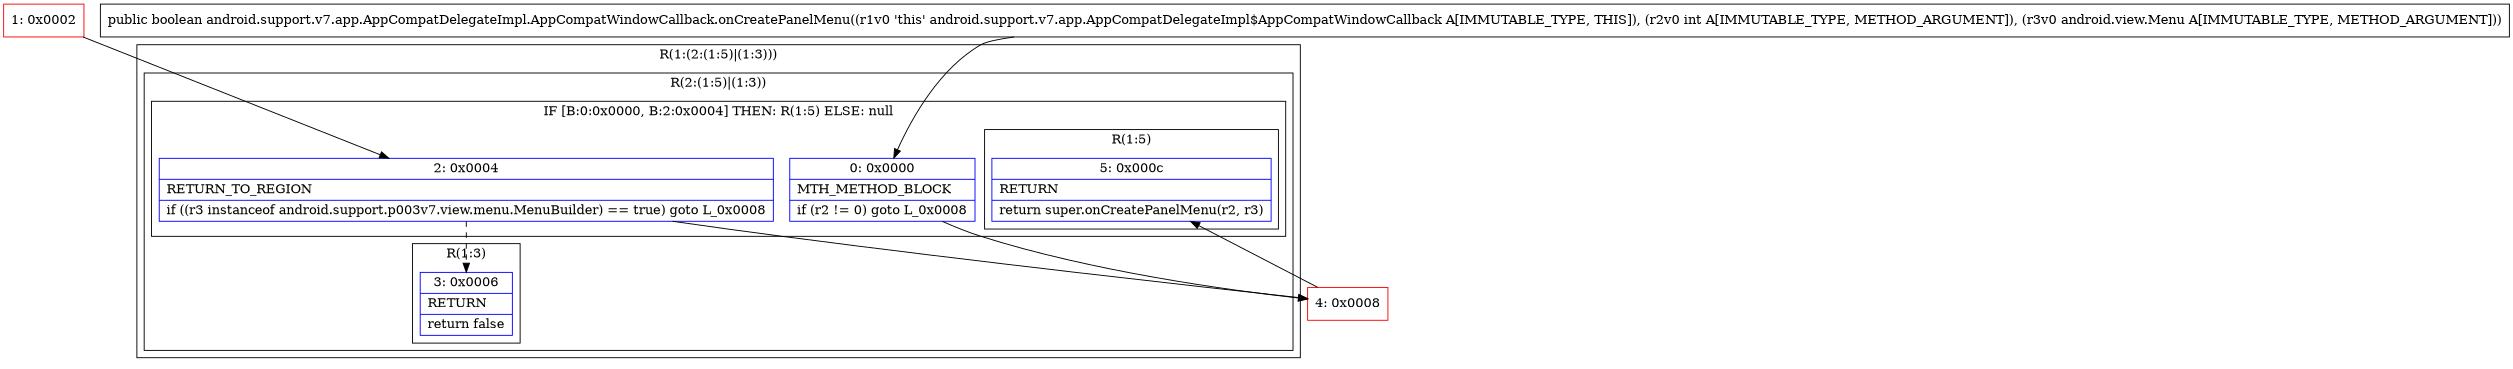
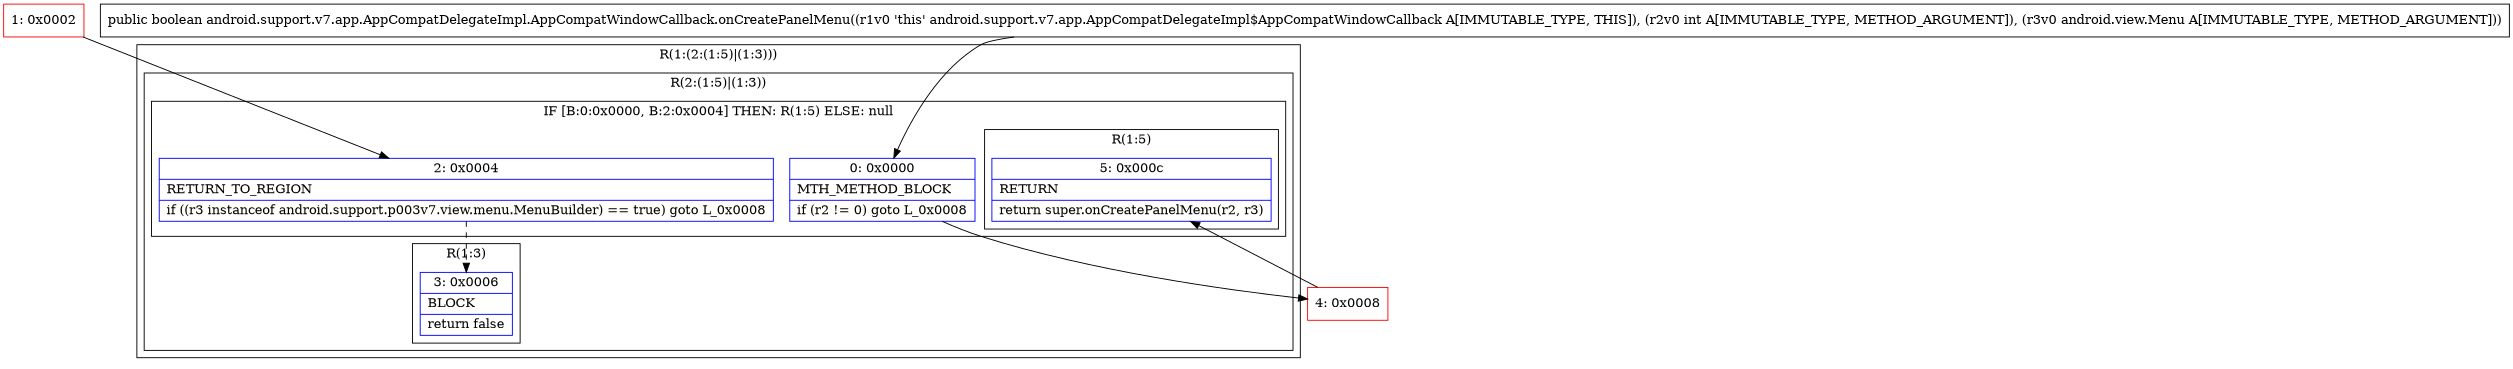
(985, 262) -> none
(457, 303) -> (451, 303)
